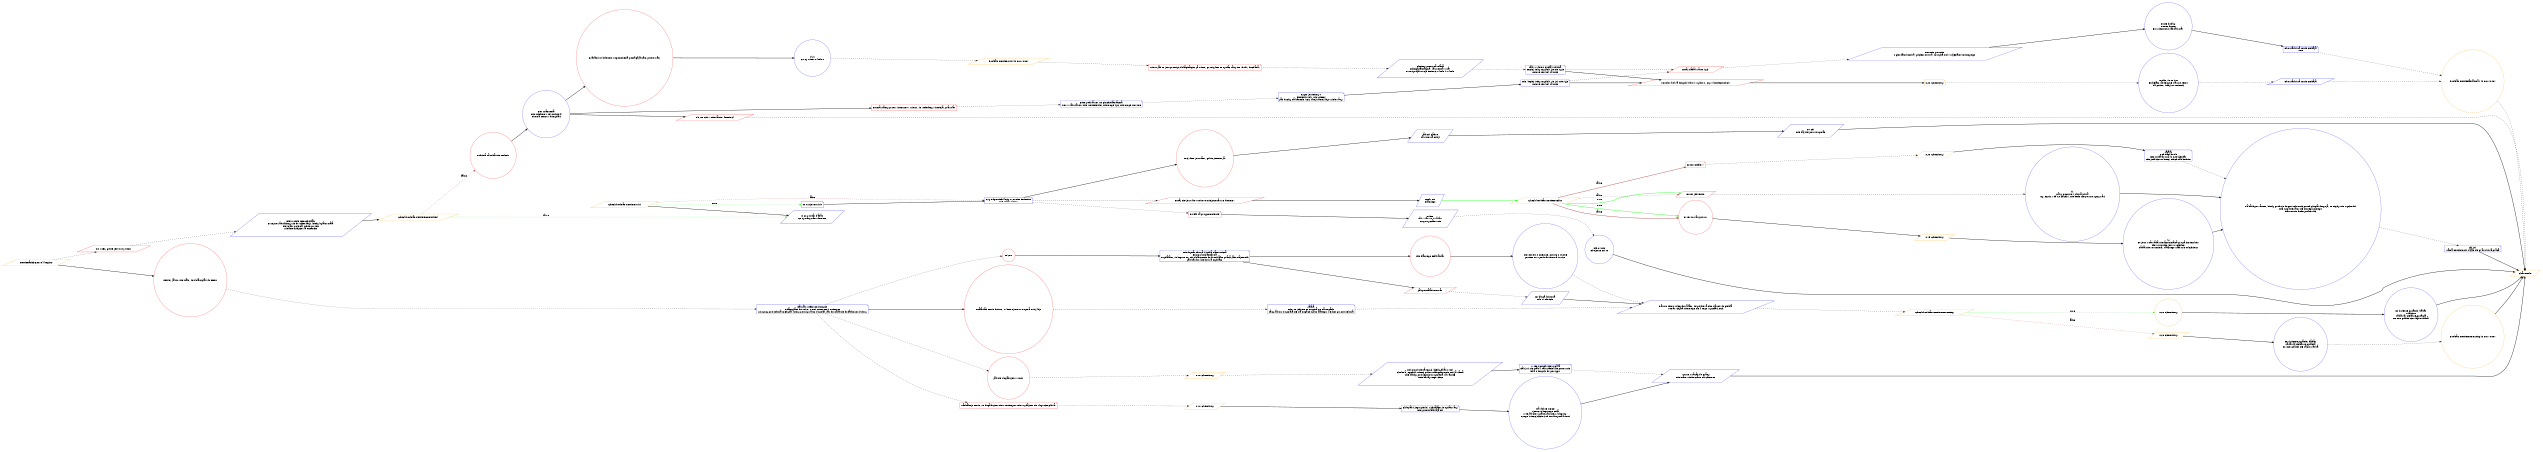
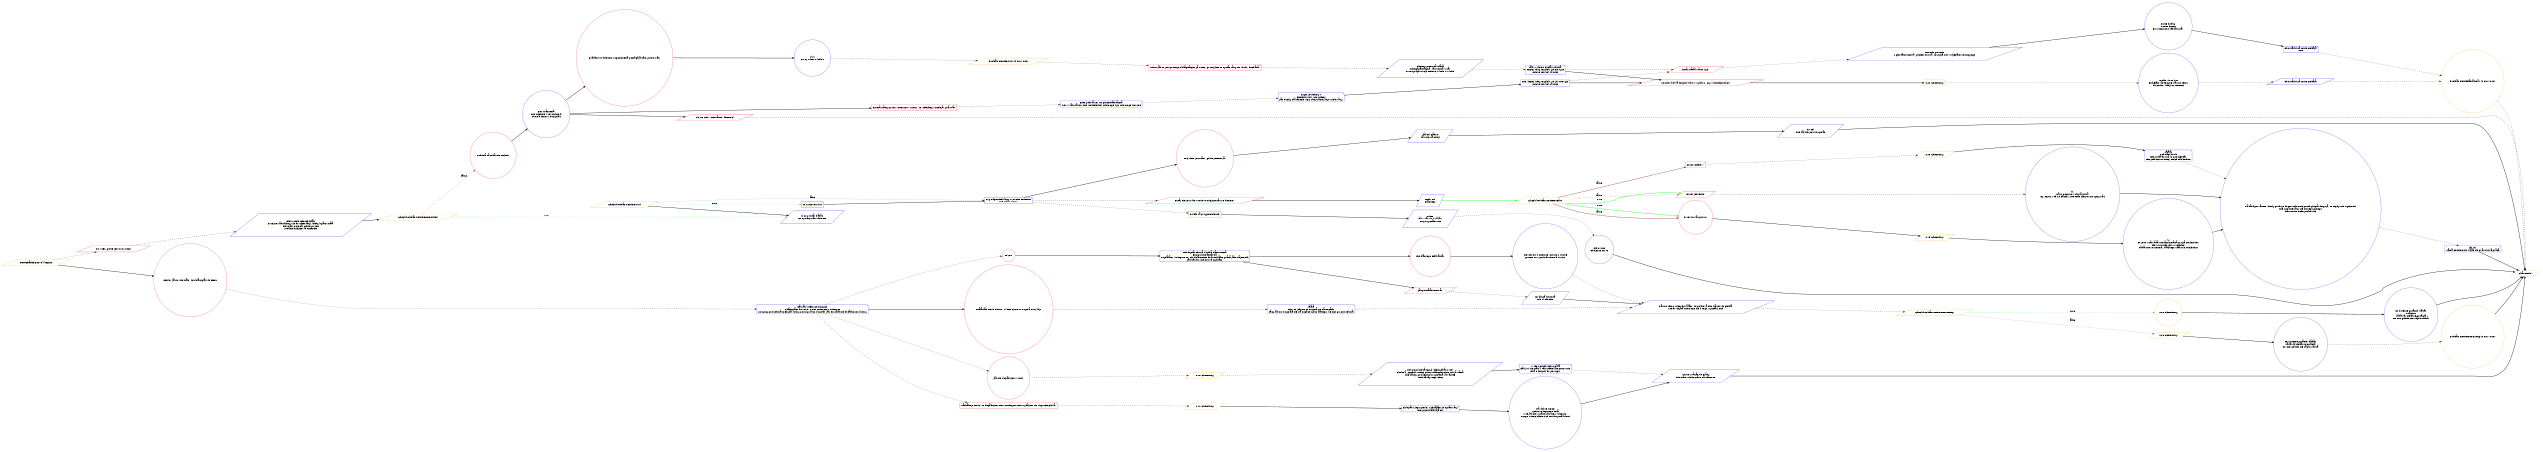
(546, 216) -> (546, 216)
